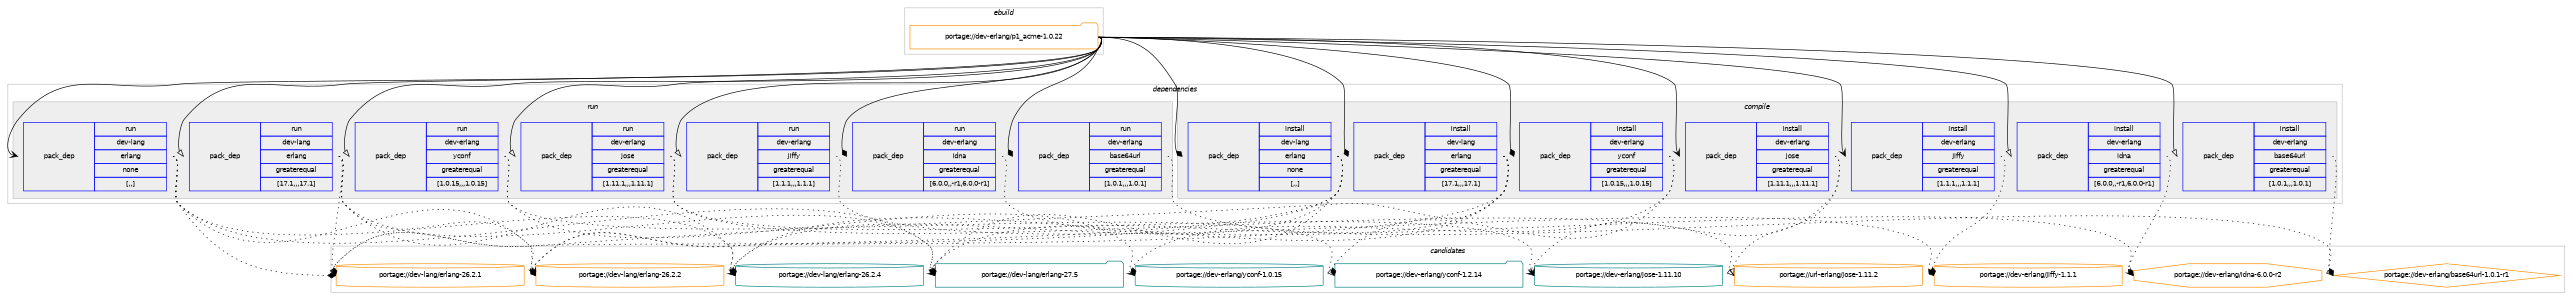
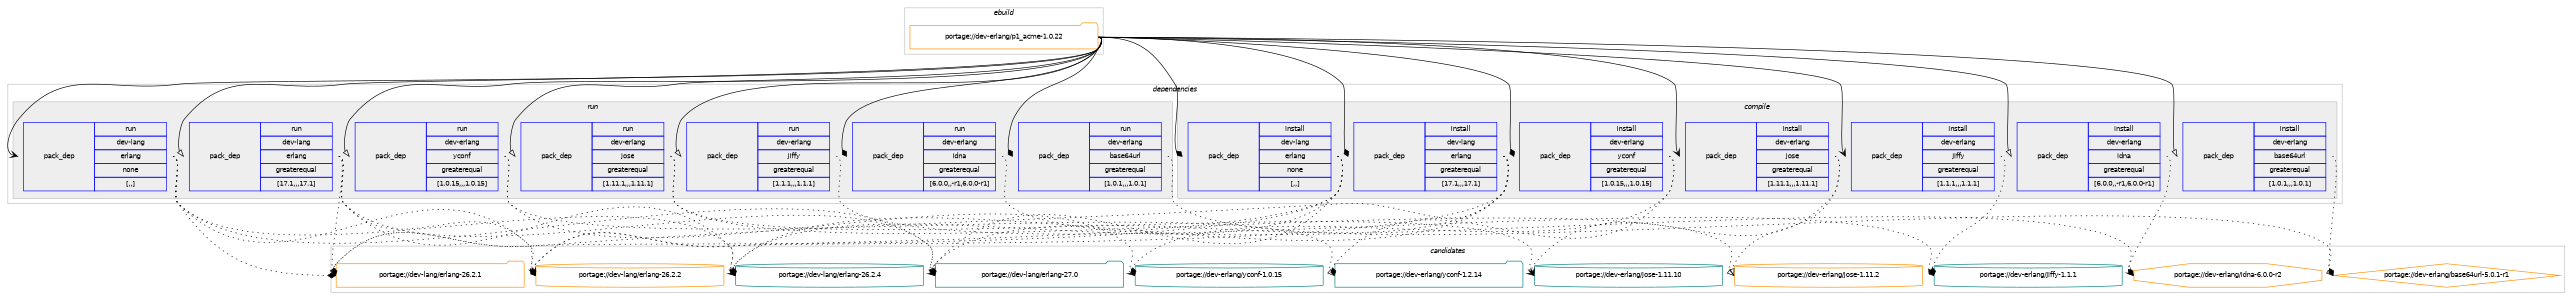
(430, 275) -> (430, 275)
(1029, 275) -> (1029, 275)
(1828, 275) -> (1828, 275)
(2028, 275) -> (2028, 275)
(2447, 275) -> (2447, 275)
